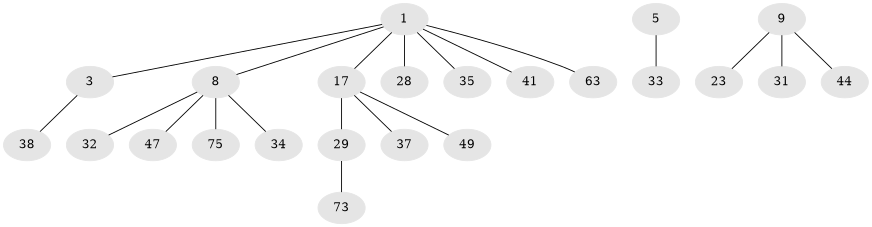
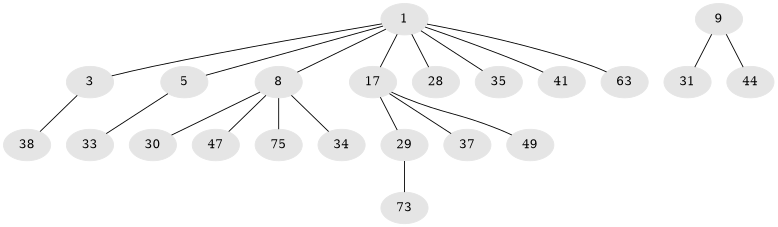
none -> (294, 51)
(719, 82) -> none
(90, 145) -> (153, 145)
